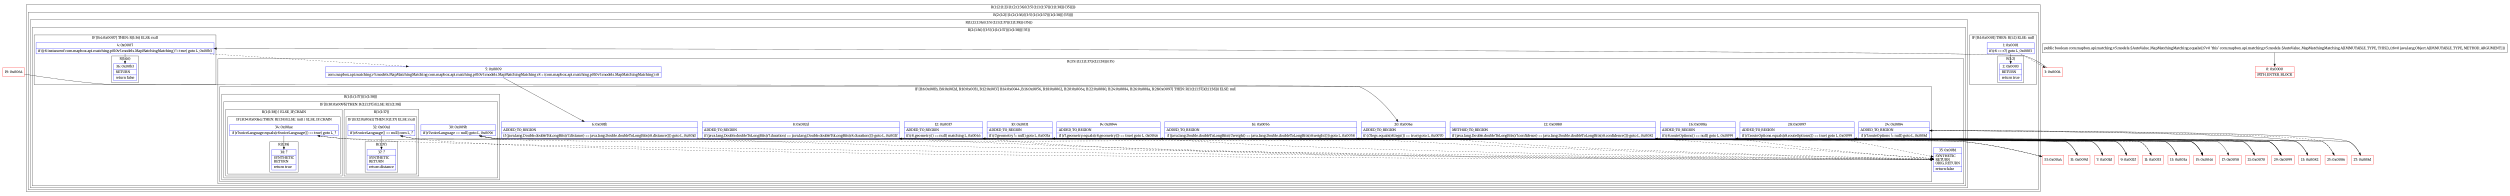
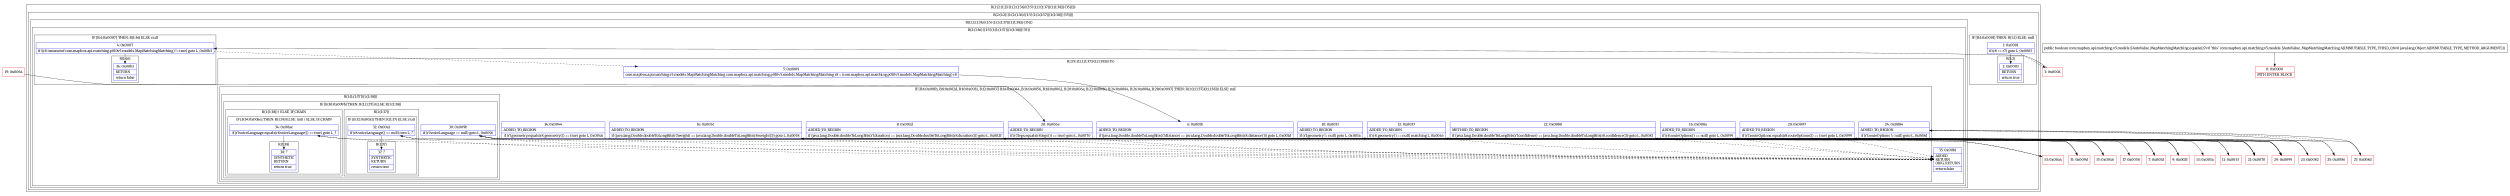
(1595, 139) -> (1852, 139)
(1673, 139) -> none
(1129, 150) -> (1205, 155)
(1946, 156) -> (1942, 156)
(381, 167) -> (380, 167)
